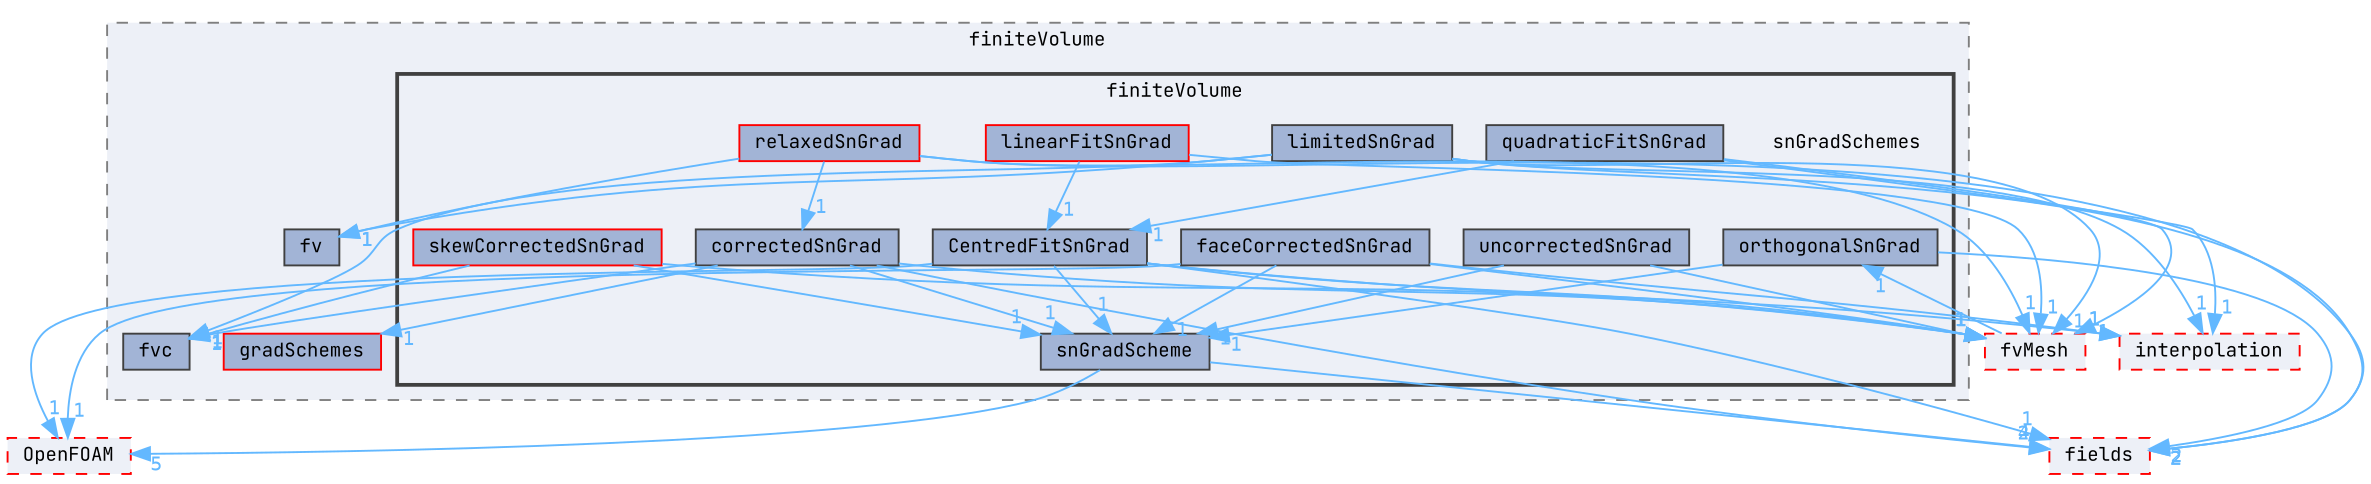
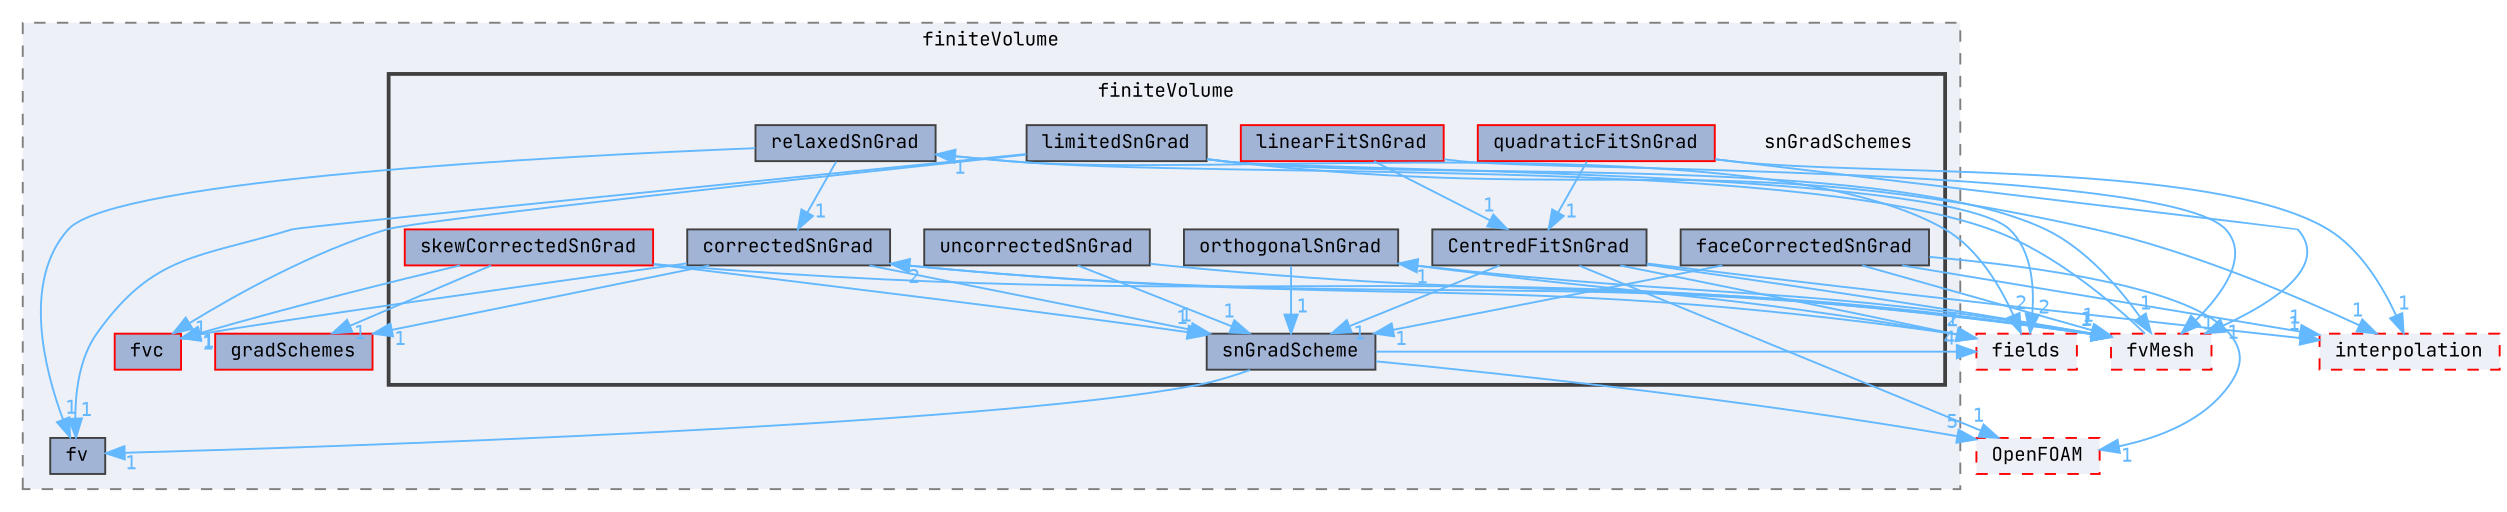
(829, 143) -> (846, 143)
(1605, 143) -> (1596, 143)
(1497, 162) -> (1569, 177)
none -> (445, 285)
(156, 352) -> (148, 352)
(1451, 372) -> (1444, 293)
none -> (689, 430)
